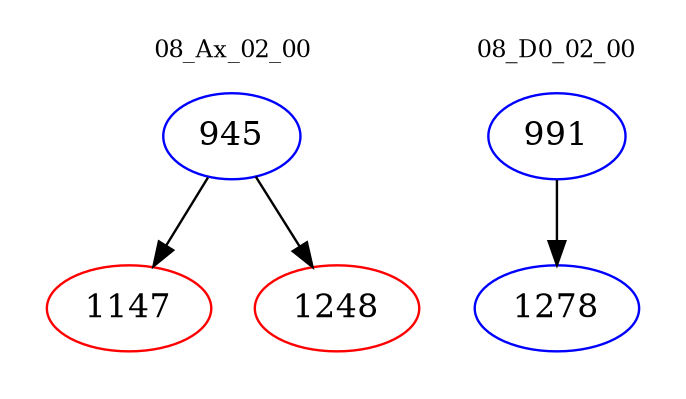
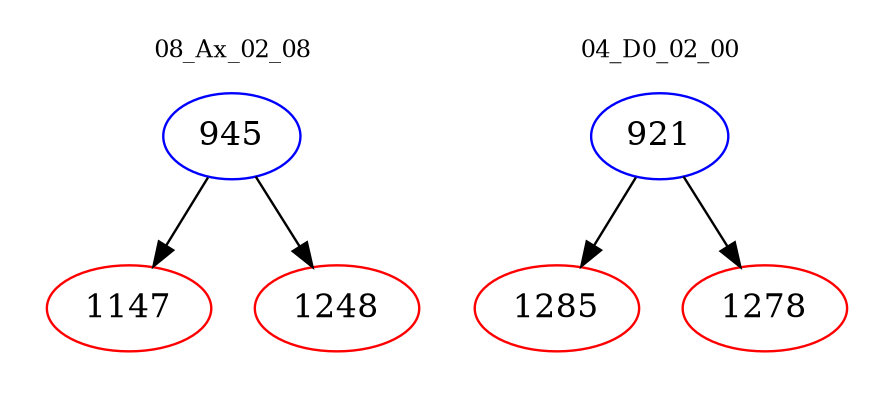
(233, 51) -> (233, 51)
(557, 51) -> (661, 51)
(557, 136) -> (660, 136)
none -> (557, 308)
(557, 308) -> (765, 308)
